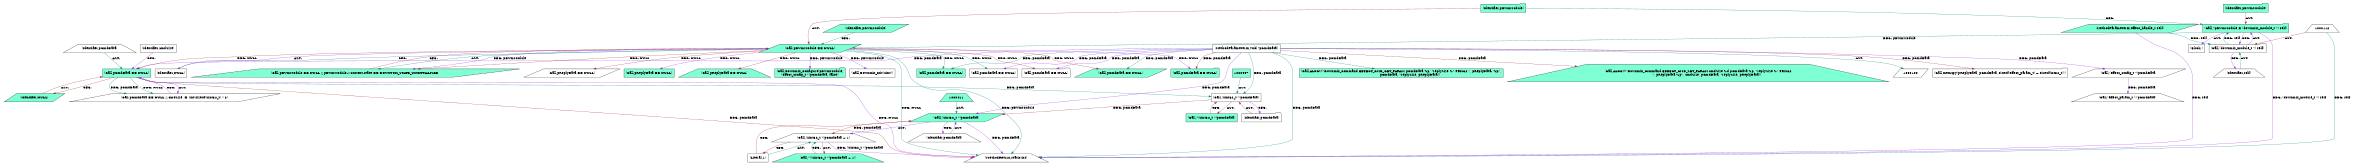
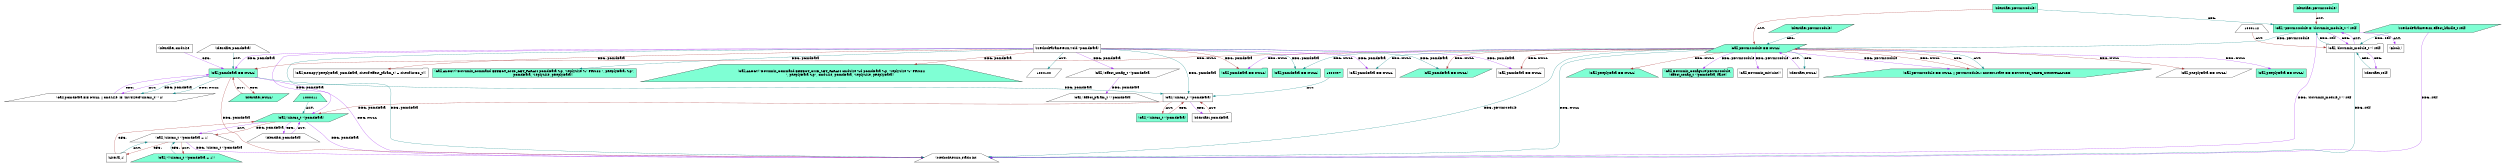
(2245, 58) -> (2366, 58)
(2239, 73) -> (2376, 73)
(1742, 154) -> (1721, 156)
